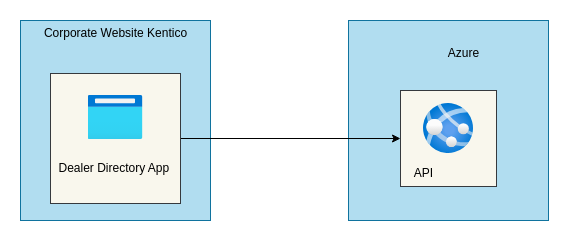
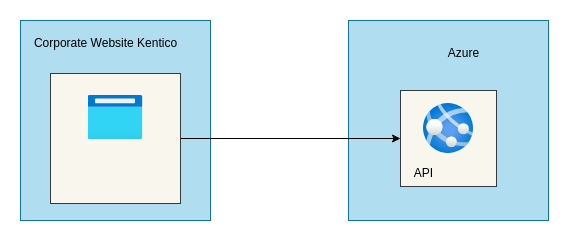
(116, 34) -> (106, 44)
(116, 169) -> none
